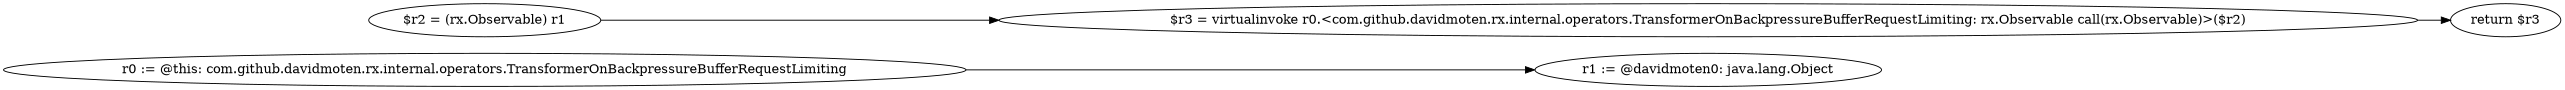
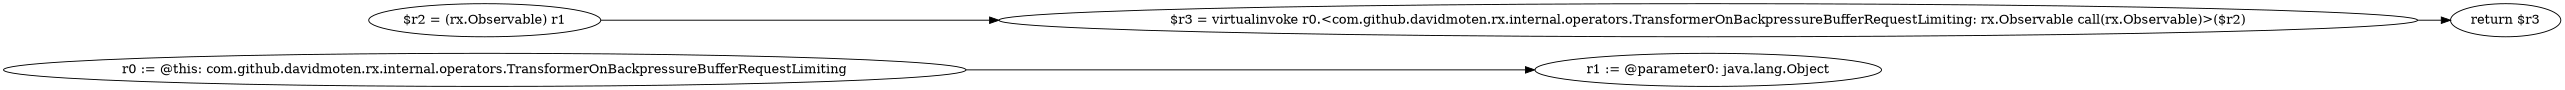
(1708, 70) -> (1708, 70)
